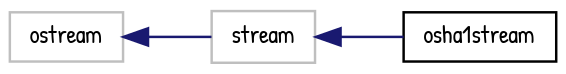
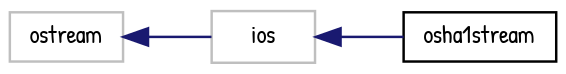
(263, 37) -> (263, 37)
